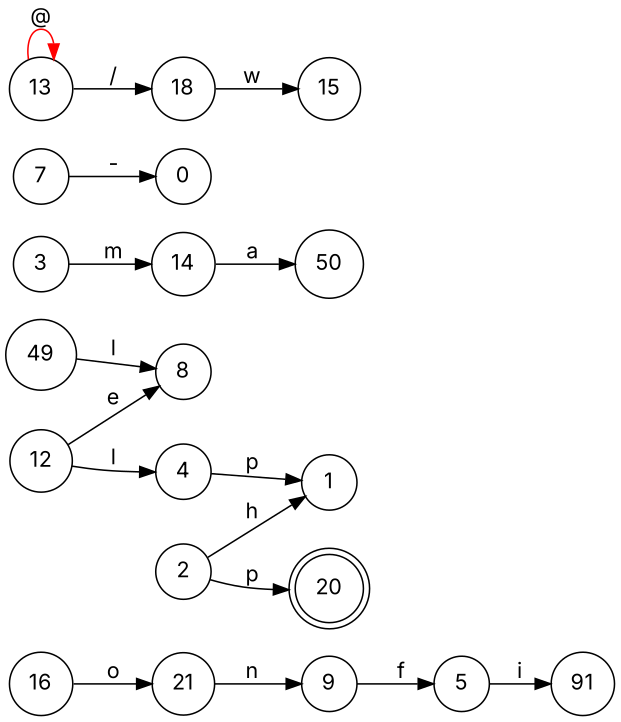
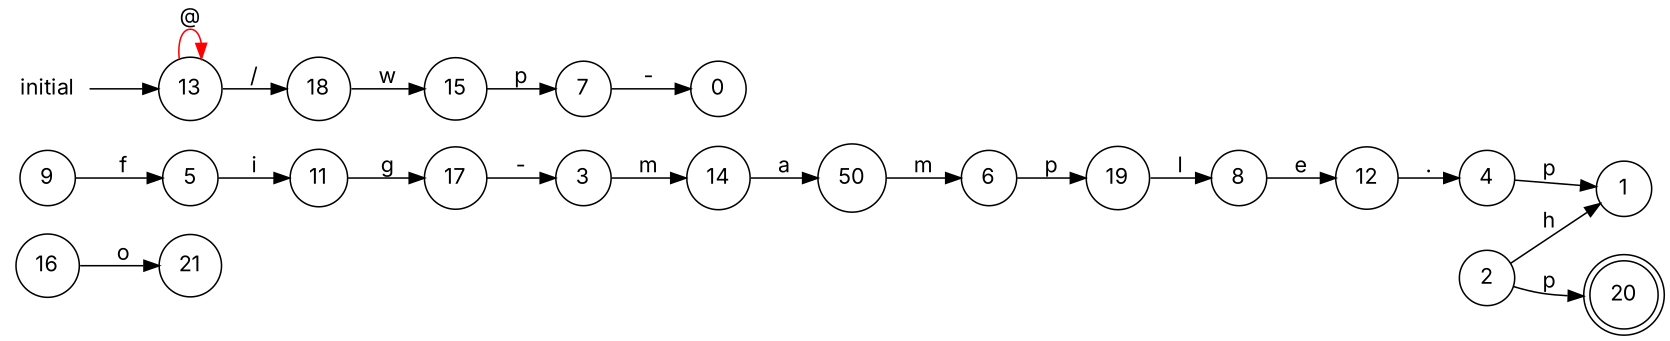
none -> (48, 89)
none -> (513, 89)
none -> (456, 178)
none -> (989, 178)
(41, 355) -> (1118, 178)
(107, 420) -> (1294, 178)
(114, 459) -> (1429, 167)
(250, 684) -> none
(583, 684) -> (319, 178)
